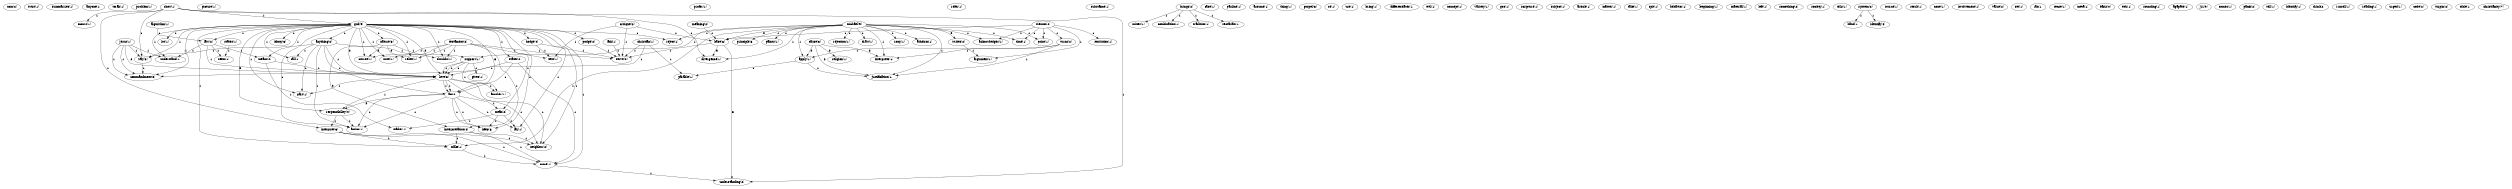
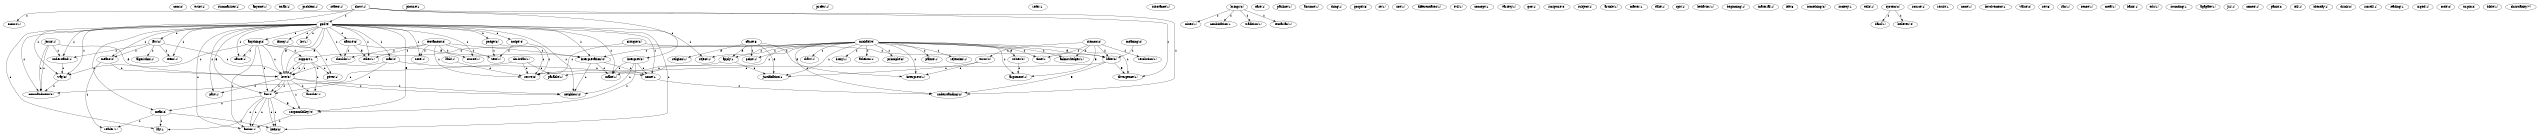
(1371, 7) -> none
(1530, 7) -> (1557, 7)
(1763, 7) -> (1790, 7)
(2019, 7) -> (2046, 7)
(2105, 7) -> (2133, 7)
(2204, 7) -> (2231, 7)
(1878, 25) -> (1905, 25)
none -> (465, 26)
(1043, 32) -> (752, 50)
(583, 34) -> (493, 50)
(175, 37) -> (151, 50)
(280, 42) -> (283, 42)
(1081, 42) -> (1096, 60)
none -> (953, 43)
none -> (668, 47)
(937, 48) -> none
(378, 49) -> none
(133, 50) -> (62, 67)
(228, 50) -> (239, 26)
(295, 60) -> (240, 60)
(515, 60) -> (391, 60)
(305, 65) -> (311, 48)
none -> (827, 78)
(334, 120) -> (487, 107)
(497, 160) -> none
